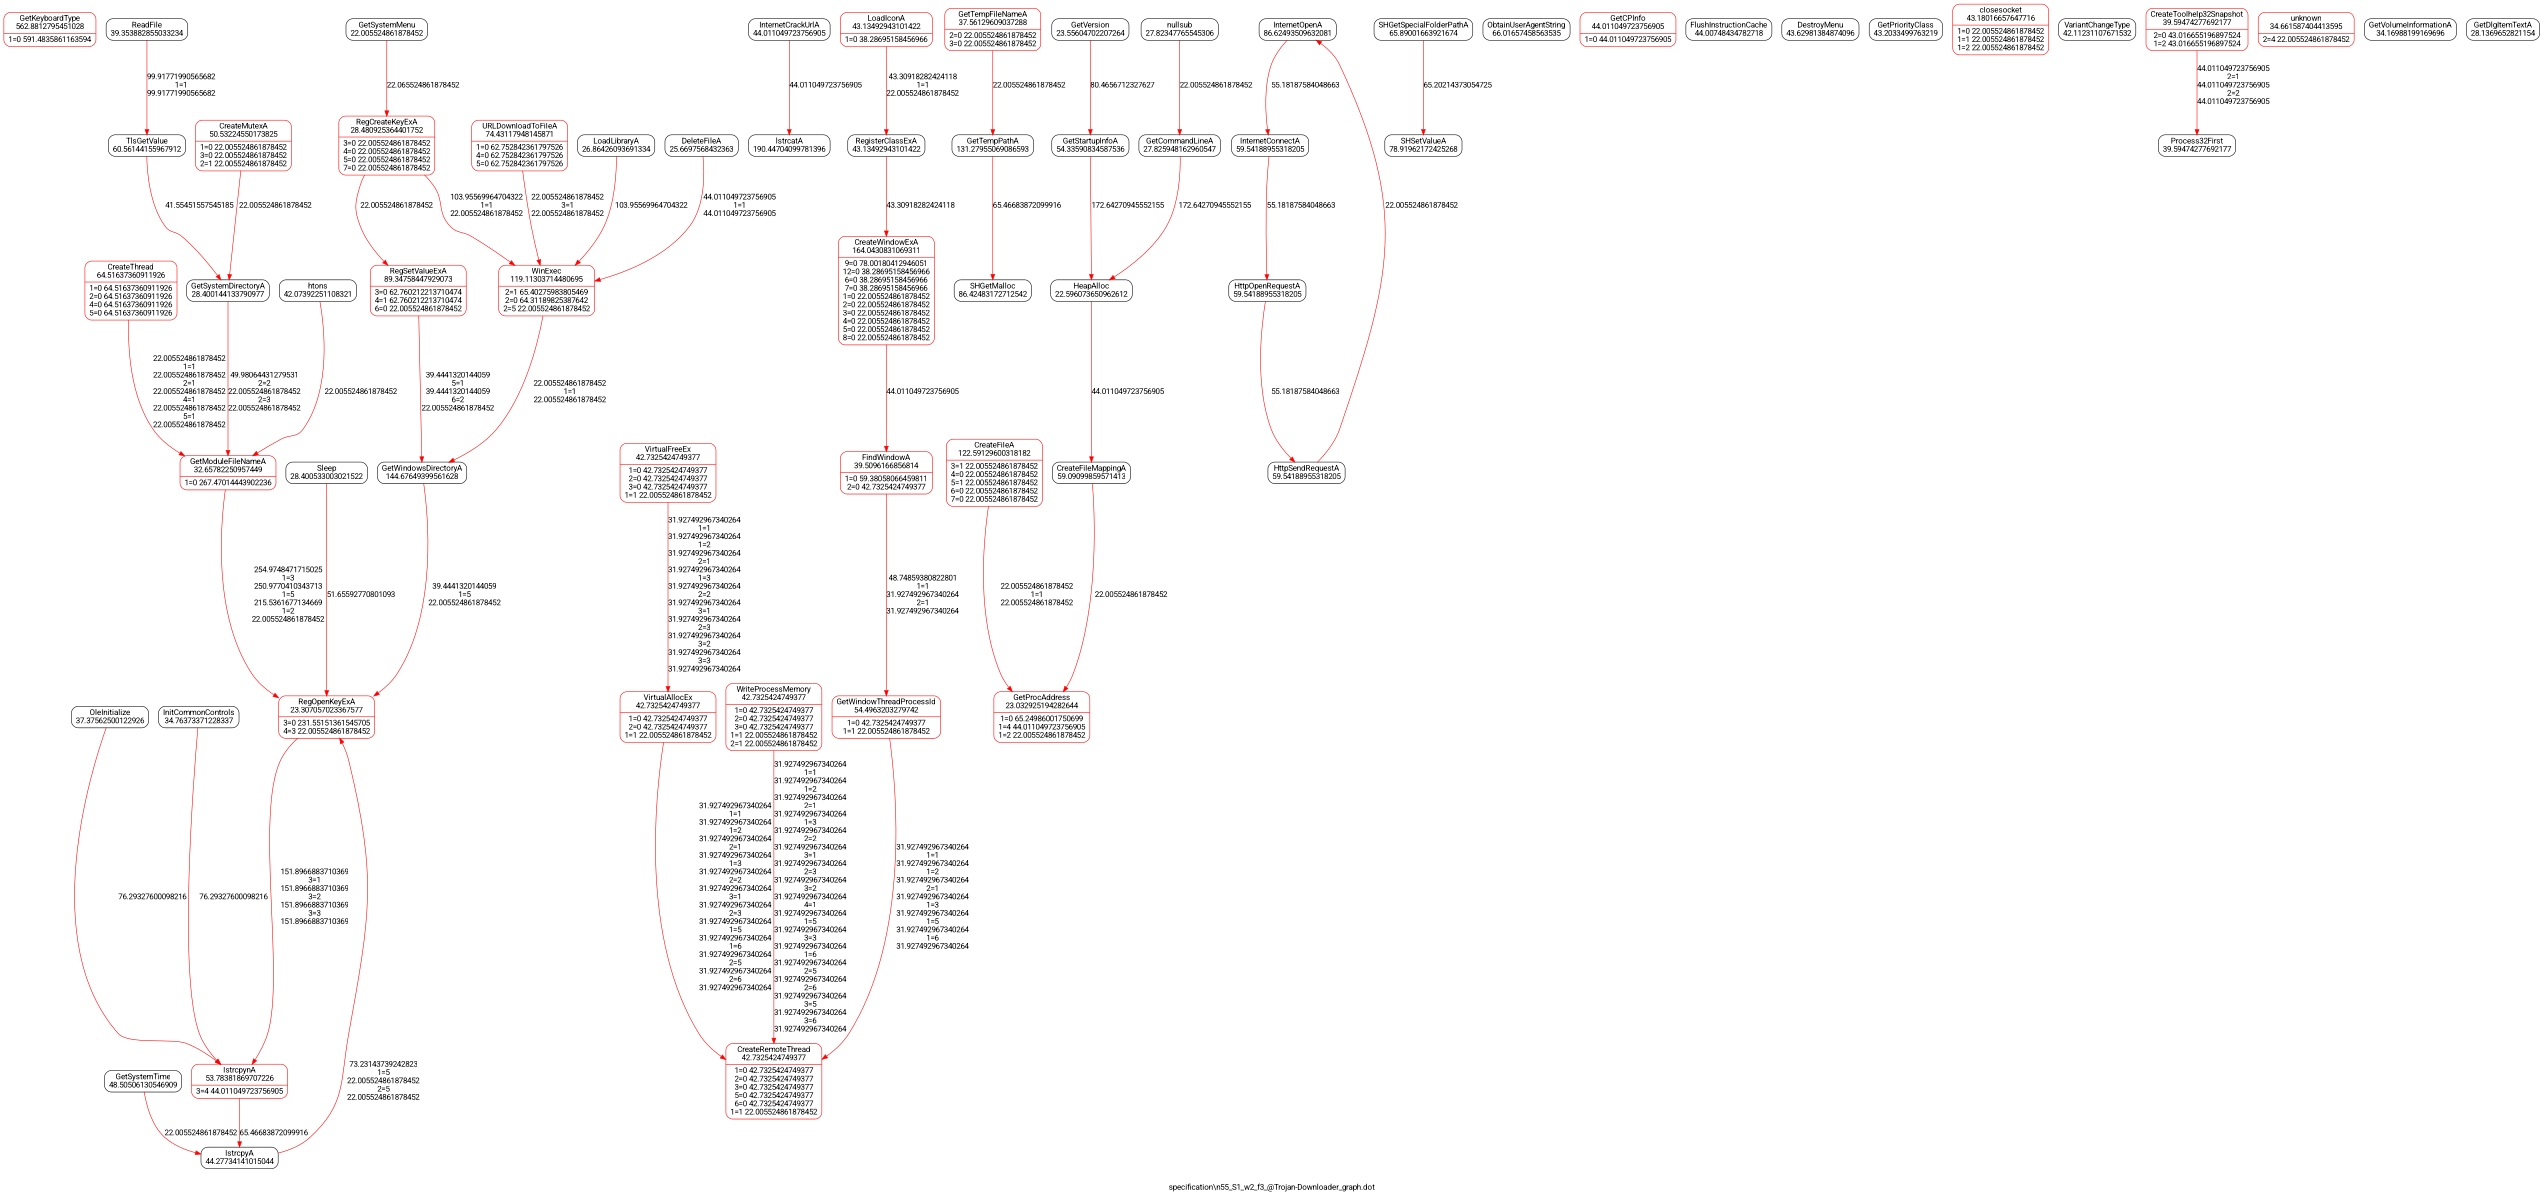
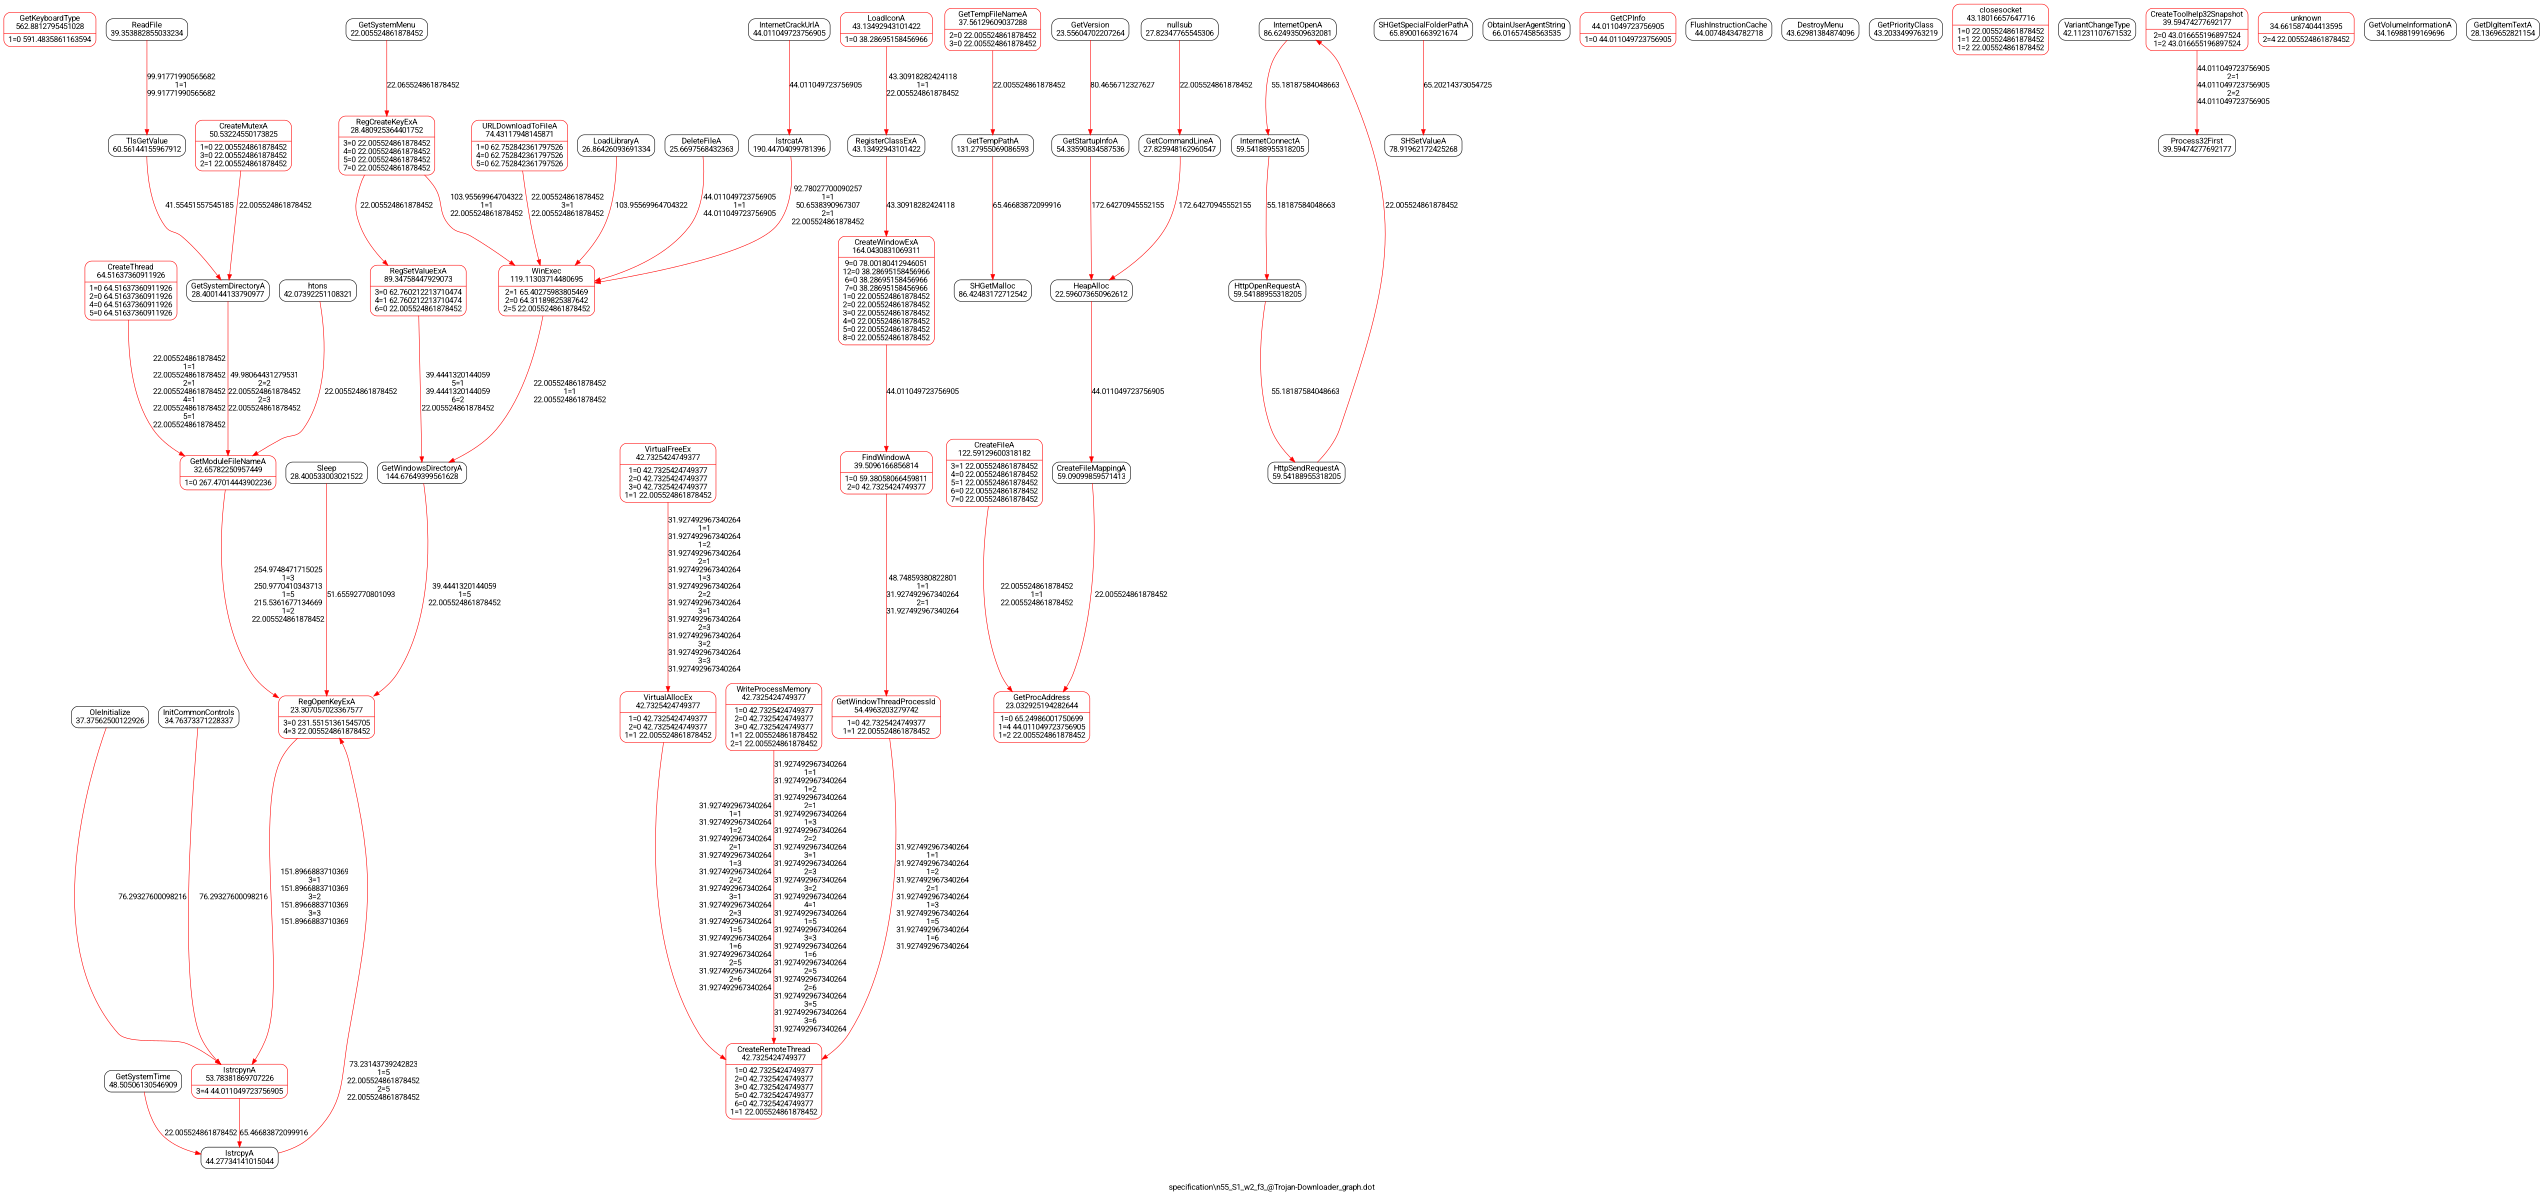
none -> (727, 252)
